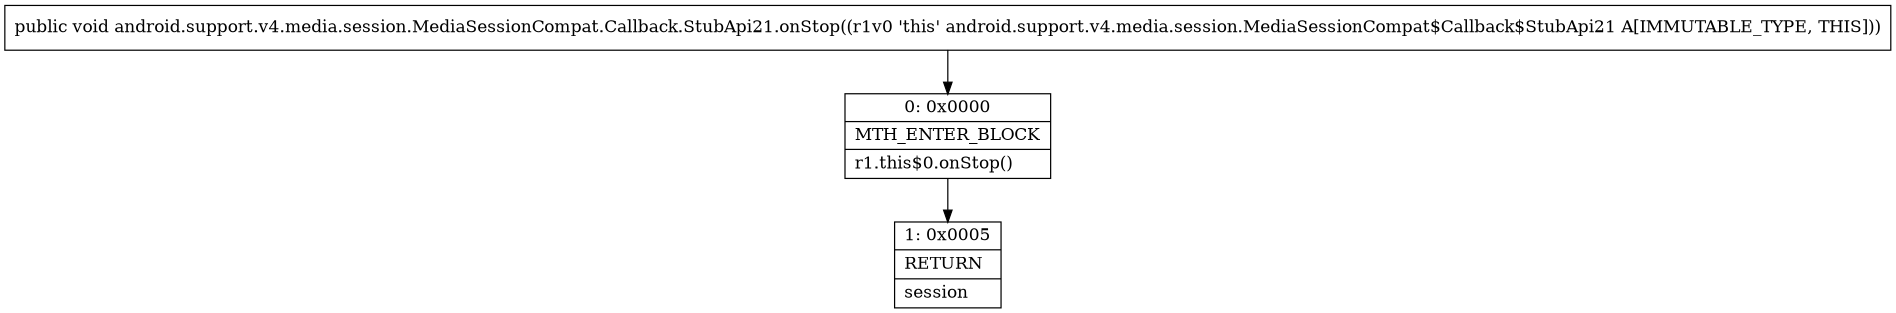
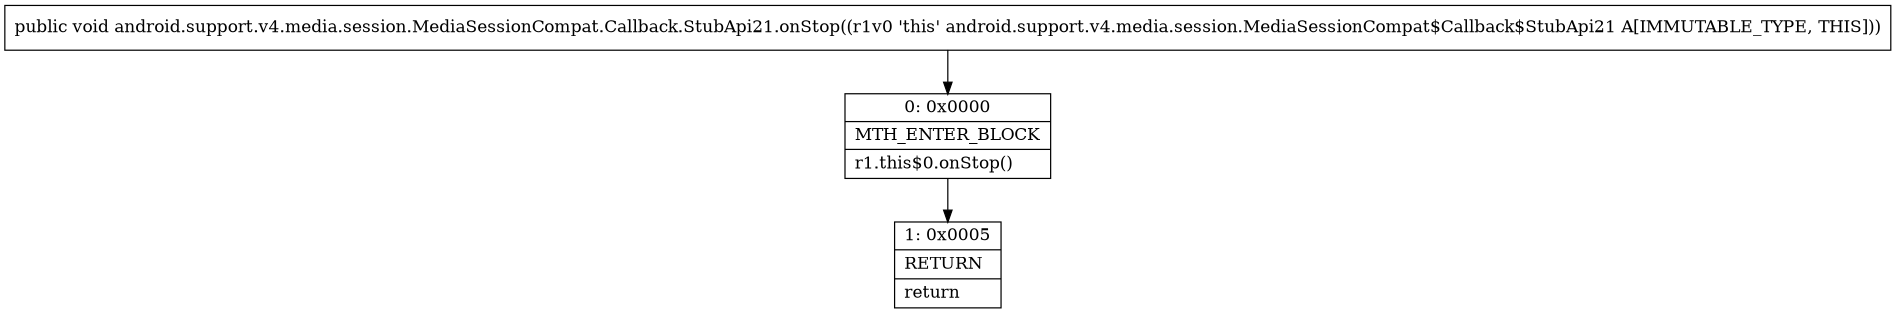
(936, 293) -> (932, 293)
